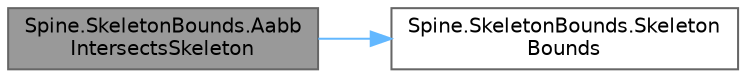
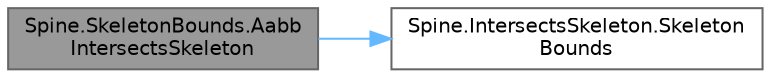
(565, 39) -> (577, 39)
